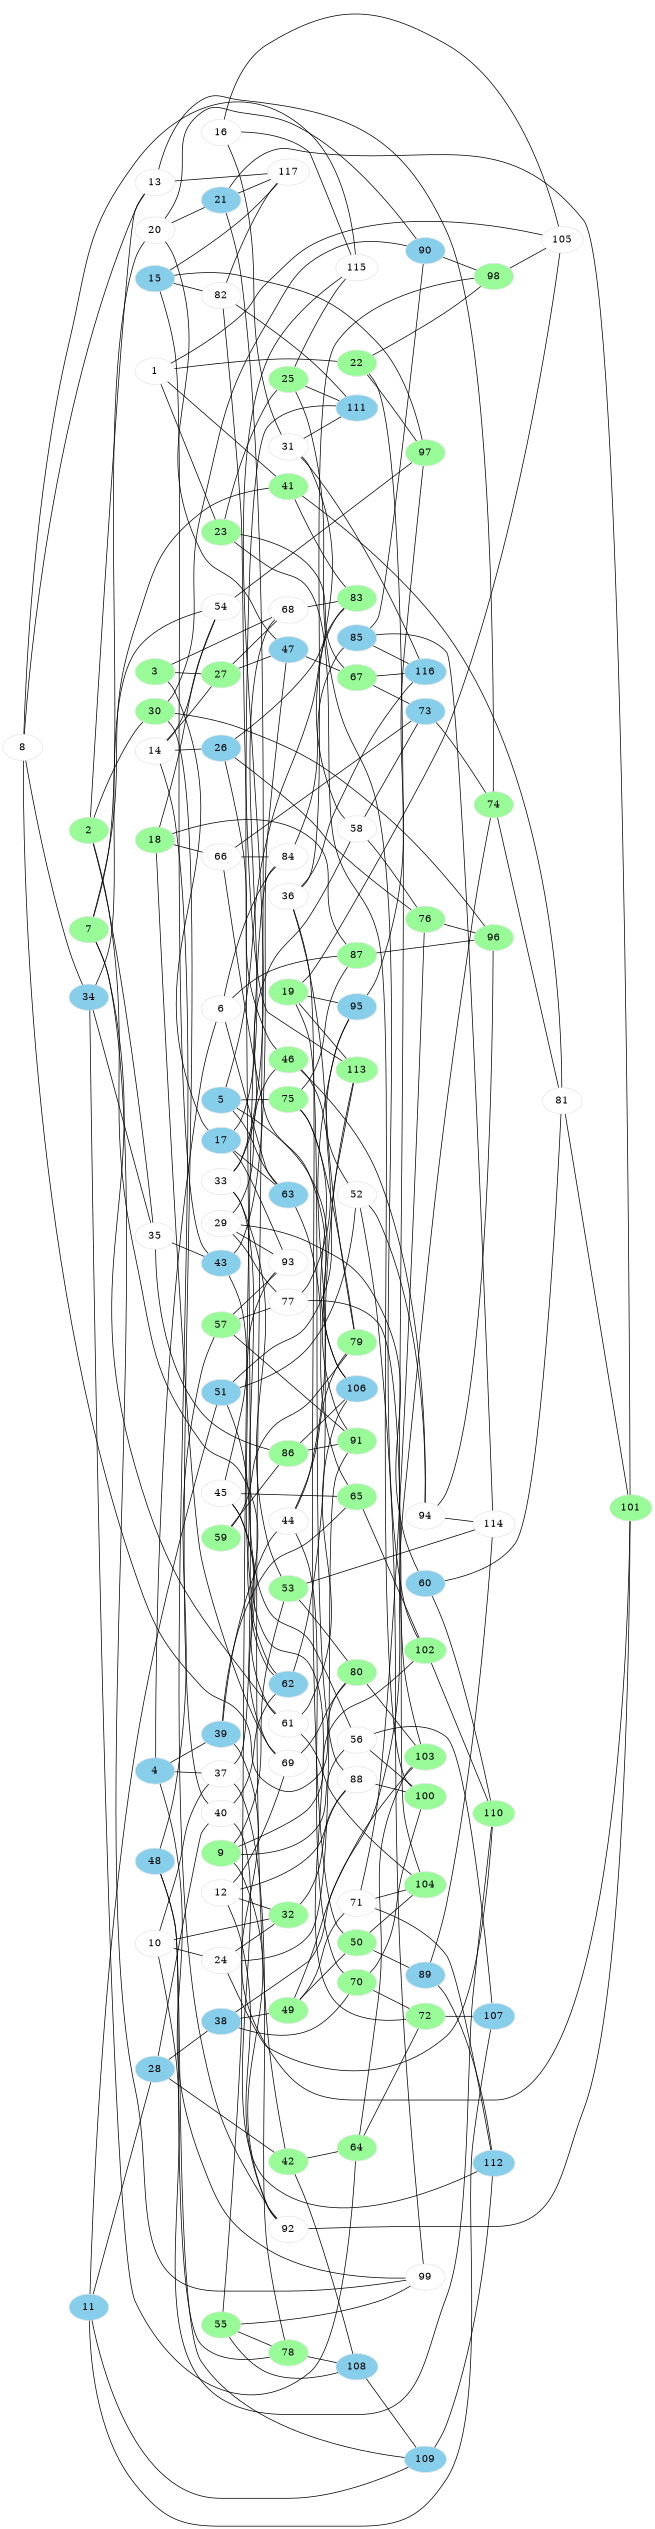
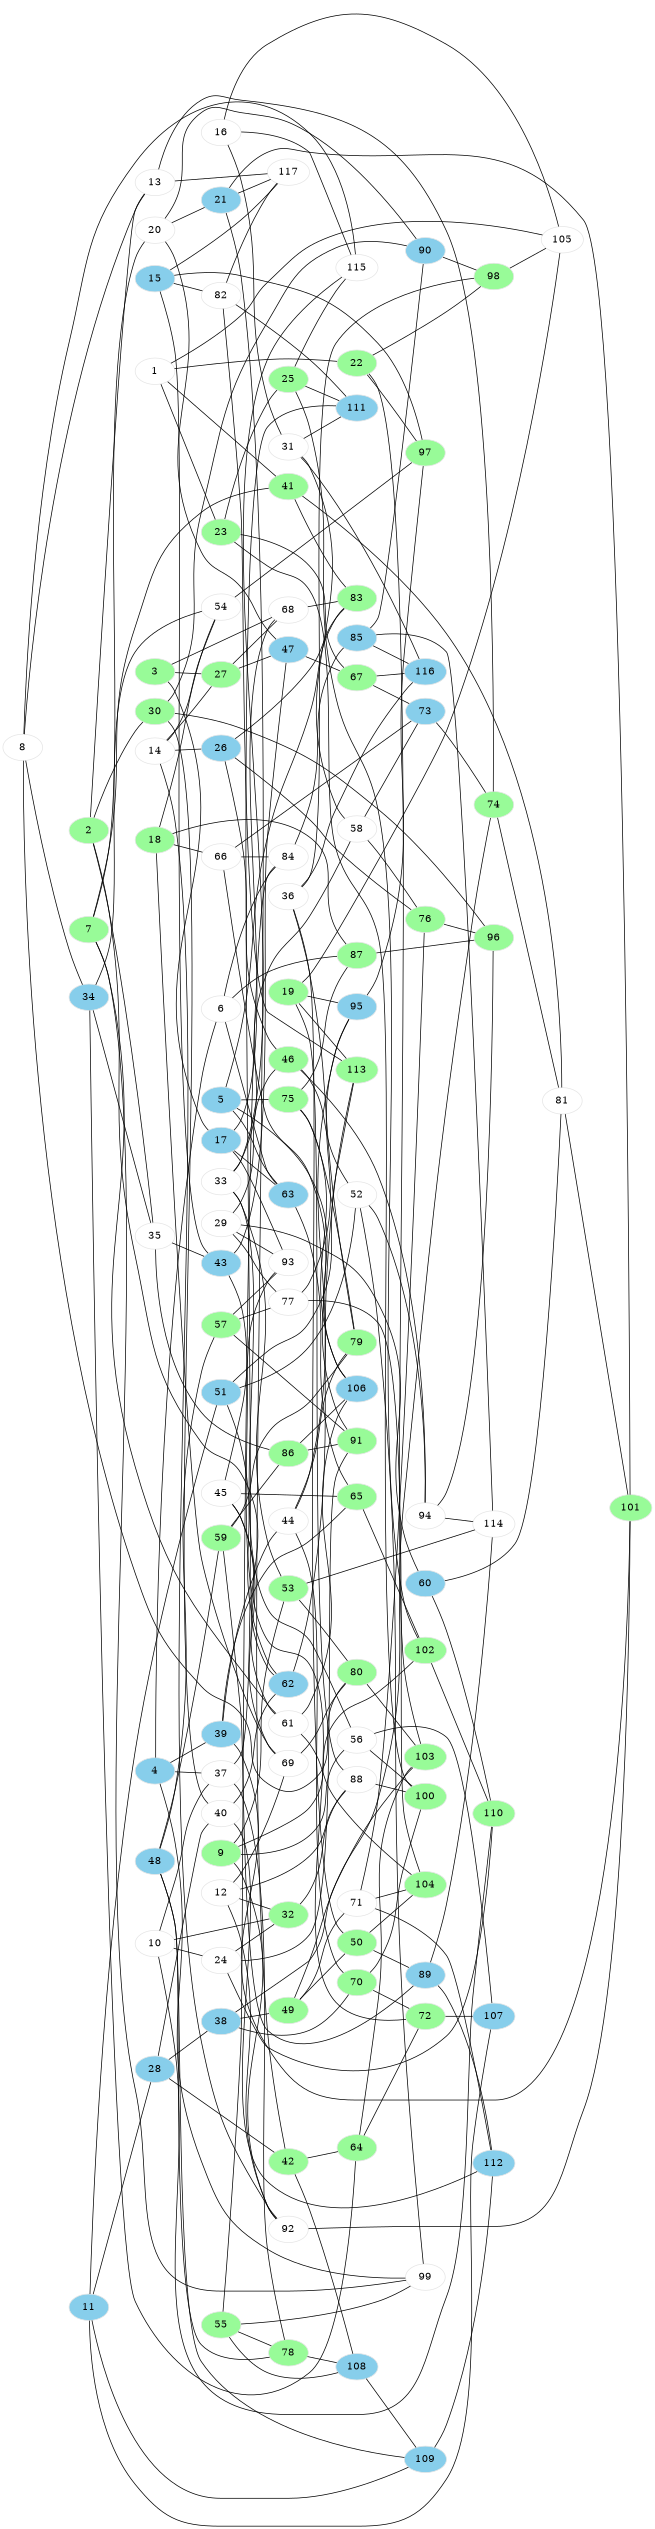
none -> (193, 1701)
none -> (252, 1971)
